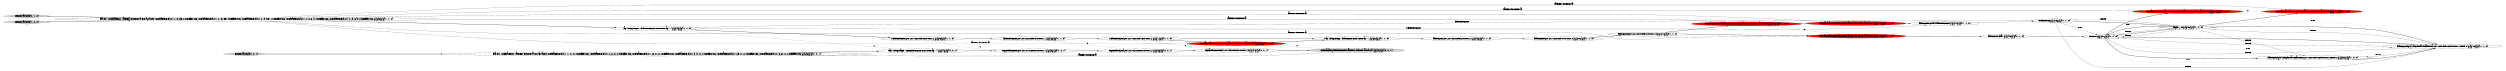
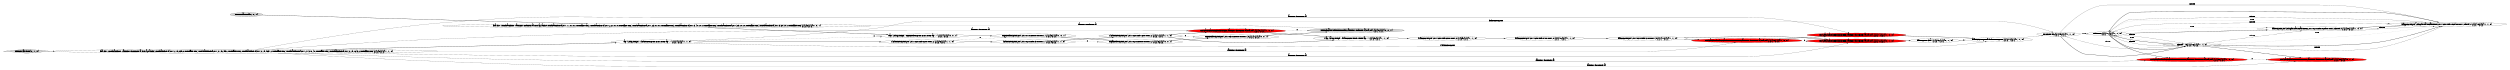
(27, 22) -> none
(2056, 37) -> (1961, 40)
(246, 54) -> (246, 15)
